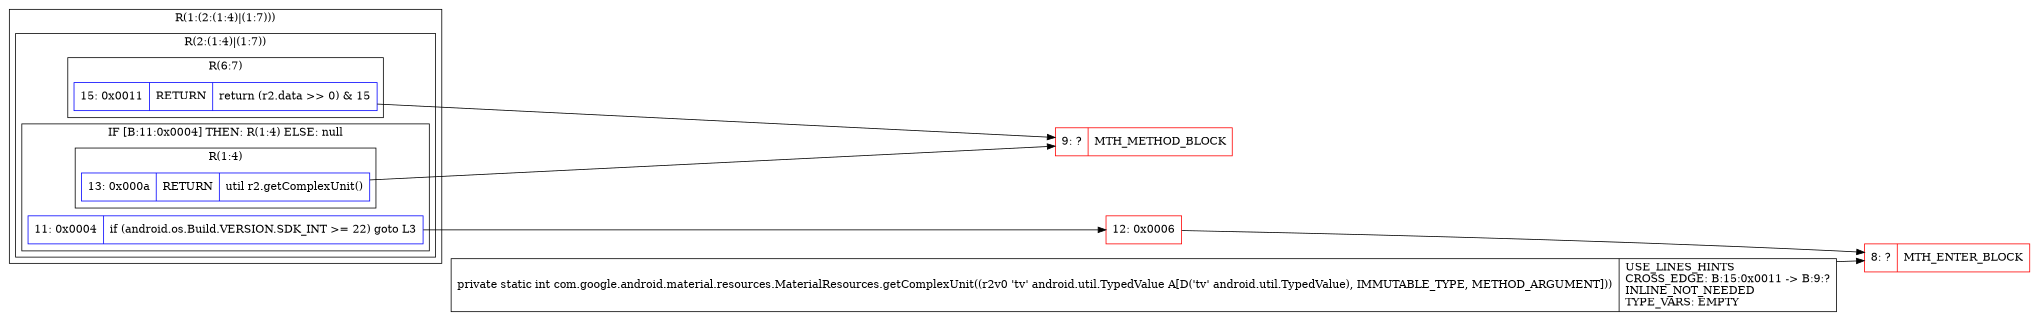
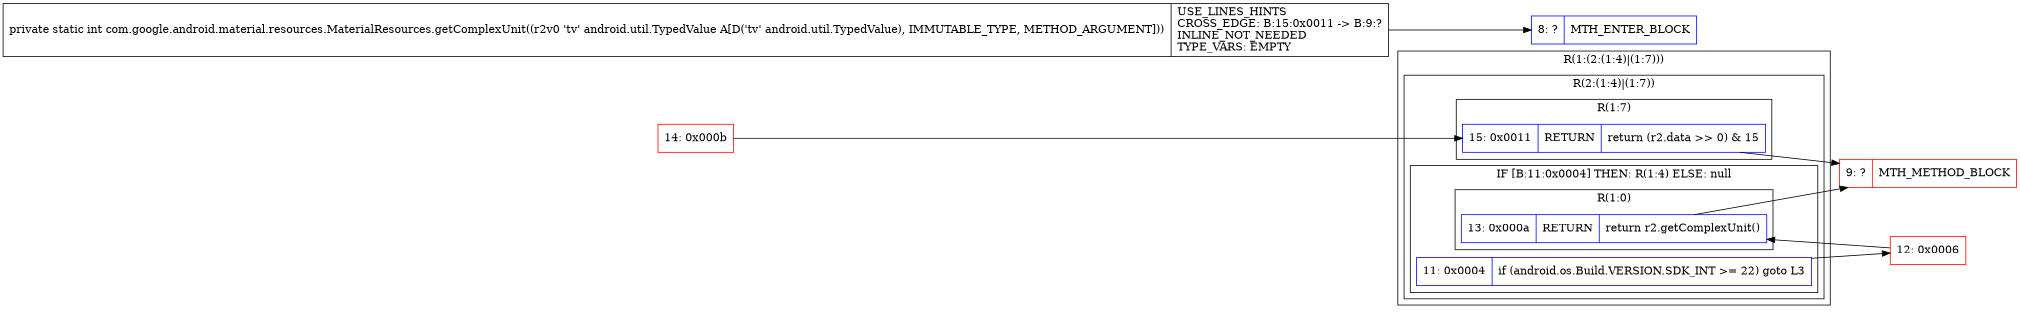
(226, 67) -> (1614, 108)
none -> (696, 138)
(226, 157) -> (1614, 199)
(295, 187) -> (1683, 228)
(1519, 239) -> (1835, 244)
(1947, 258) -> (1614, 30)
